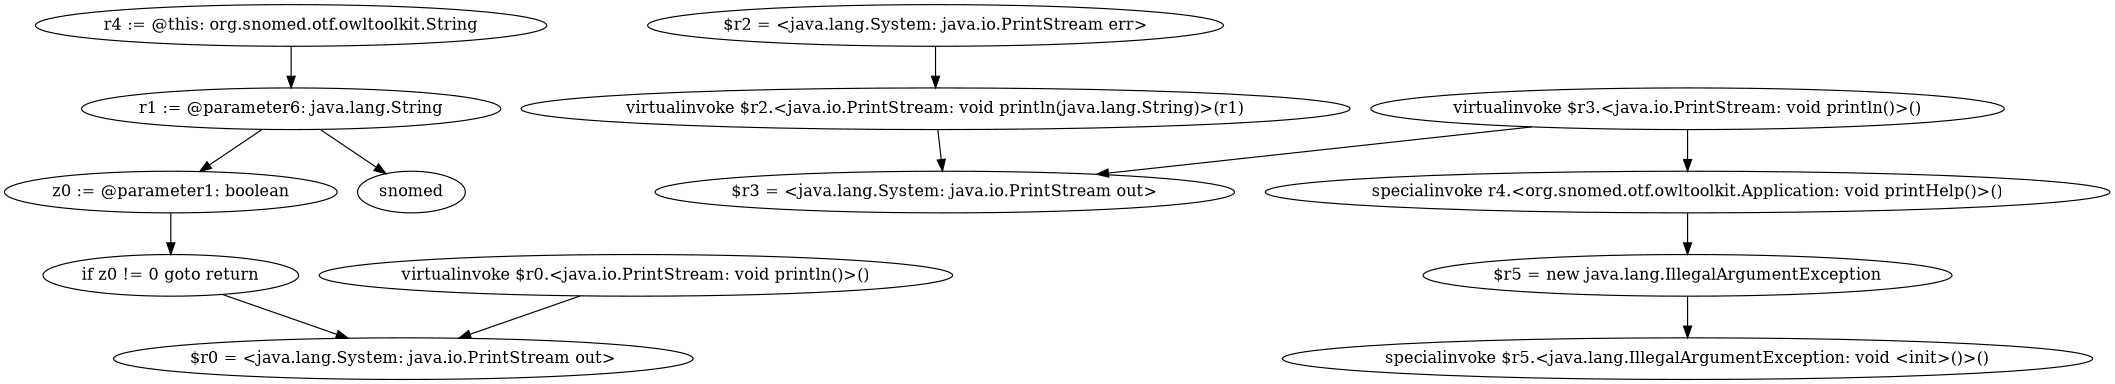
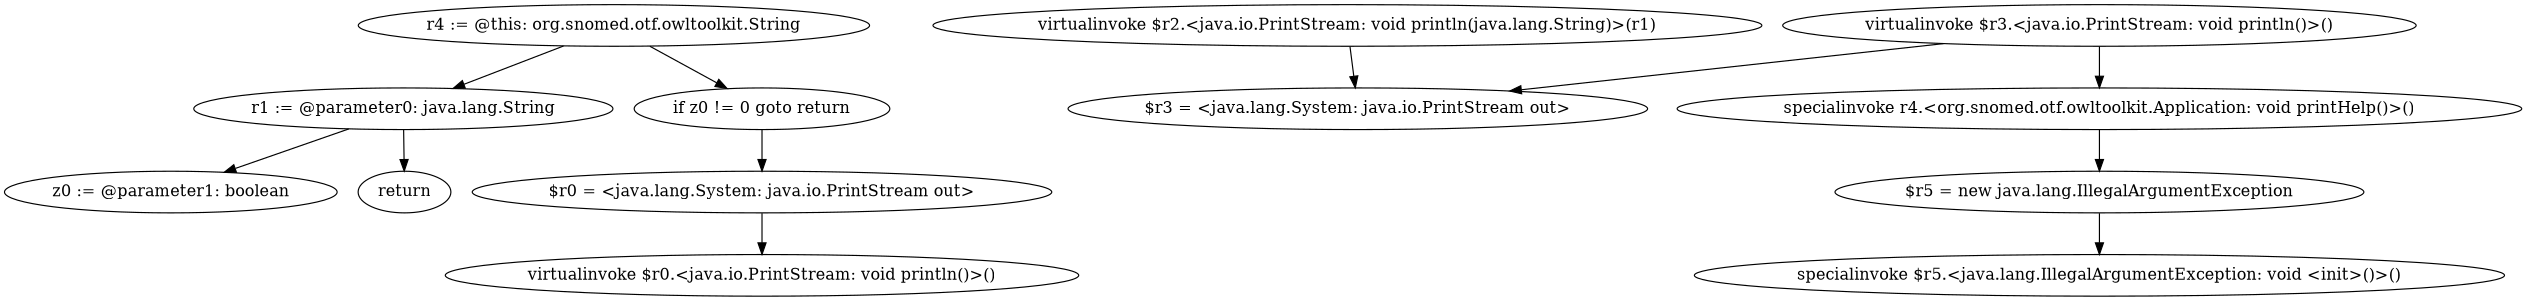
(936, 25) -> none
(291, 109) -> (403, 109)
(411, 192) -> (405, 192)
(171, 228) -> (683, 65)
(525, 315) -> (762, 228)
